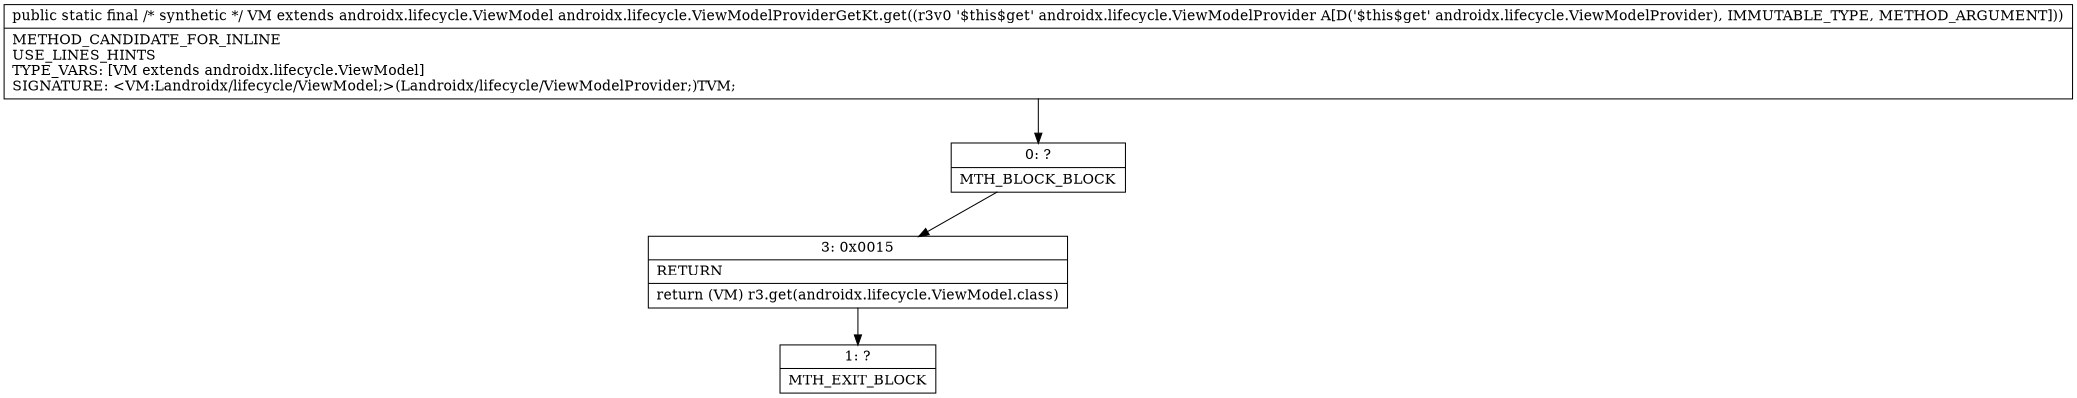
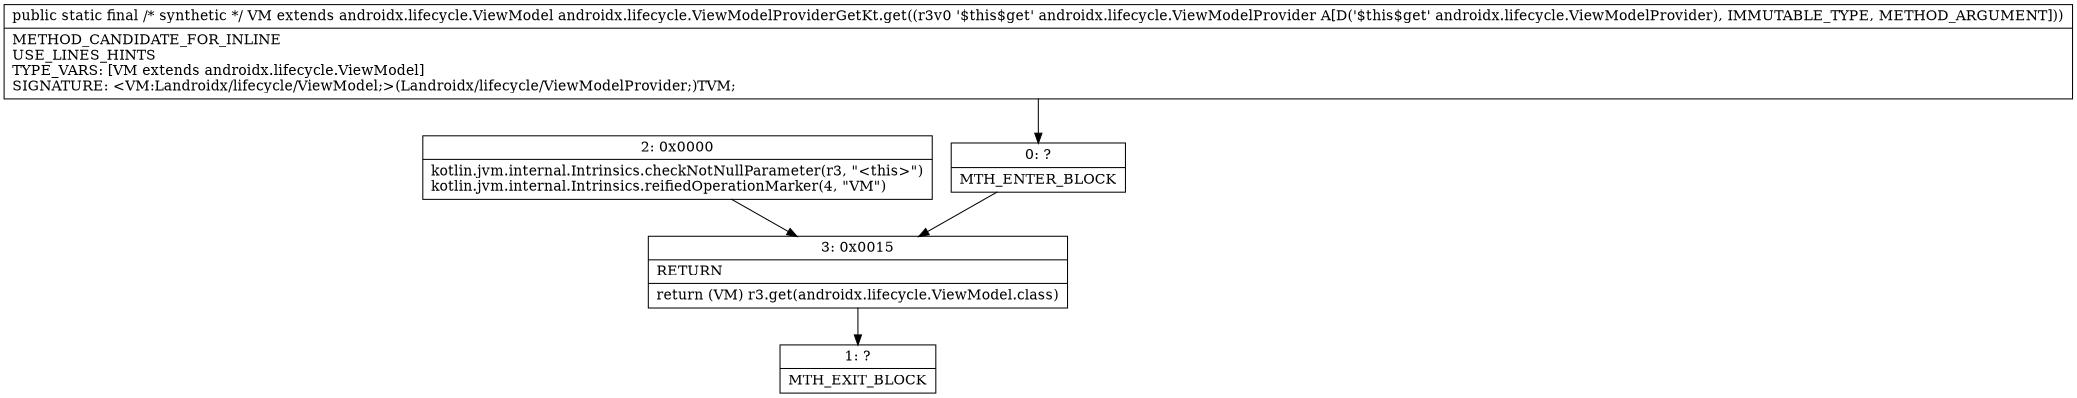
none -> (678, 168)
(1038, 179) -> (1038, 179)
